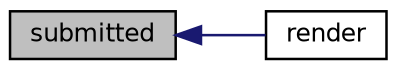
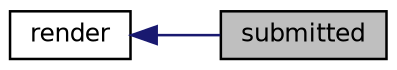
(233, 35) -> (188, 35)
